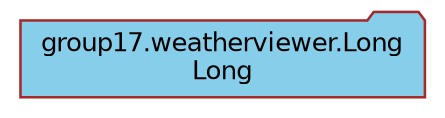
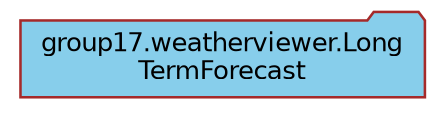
(223, 59) -> (223, 59)
